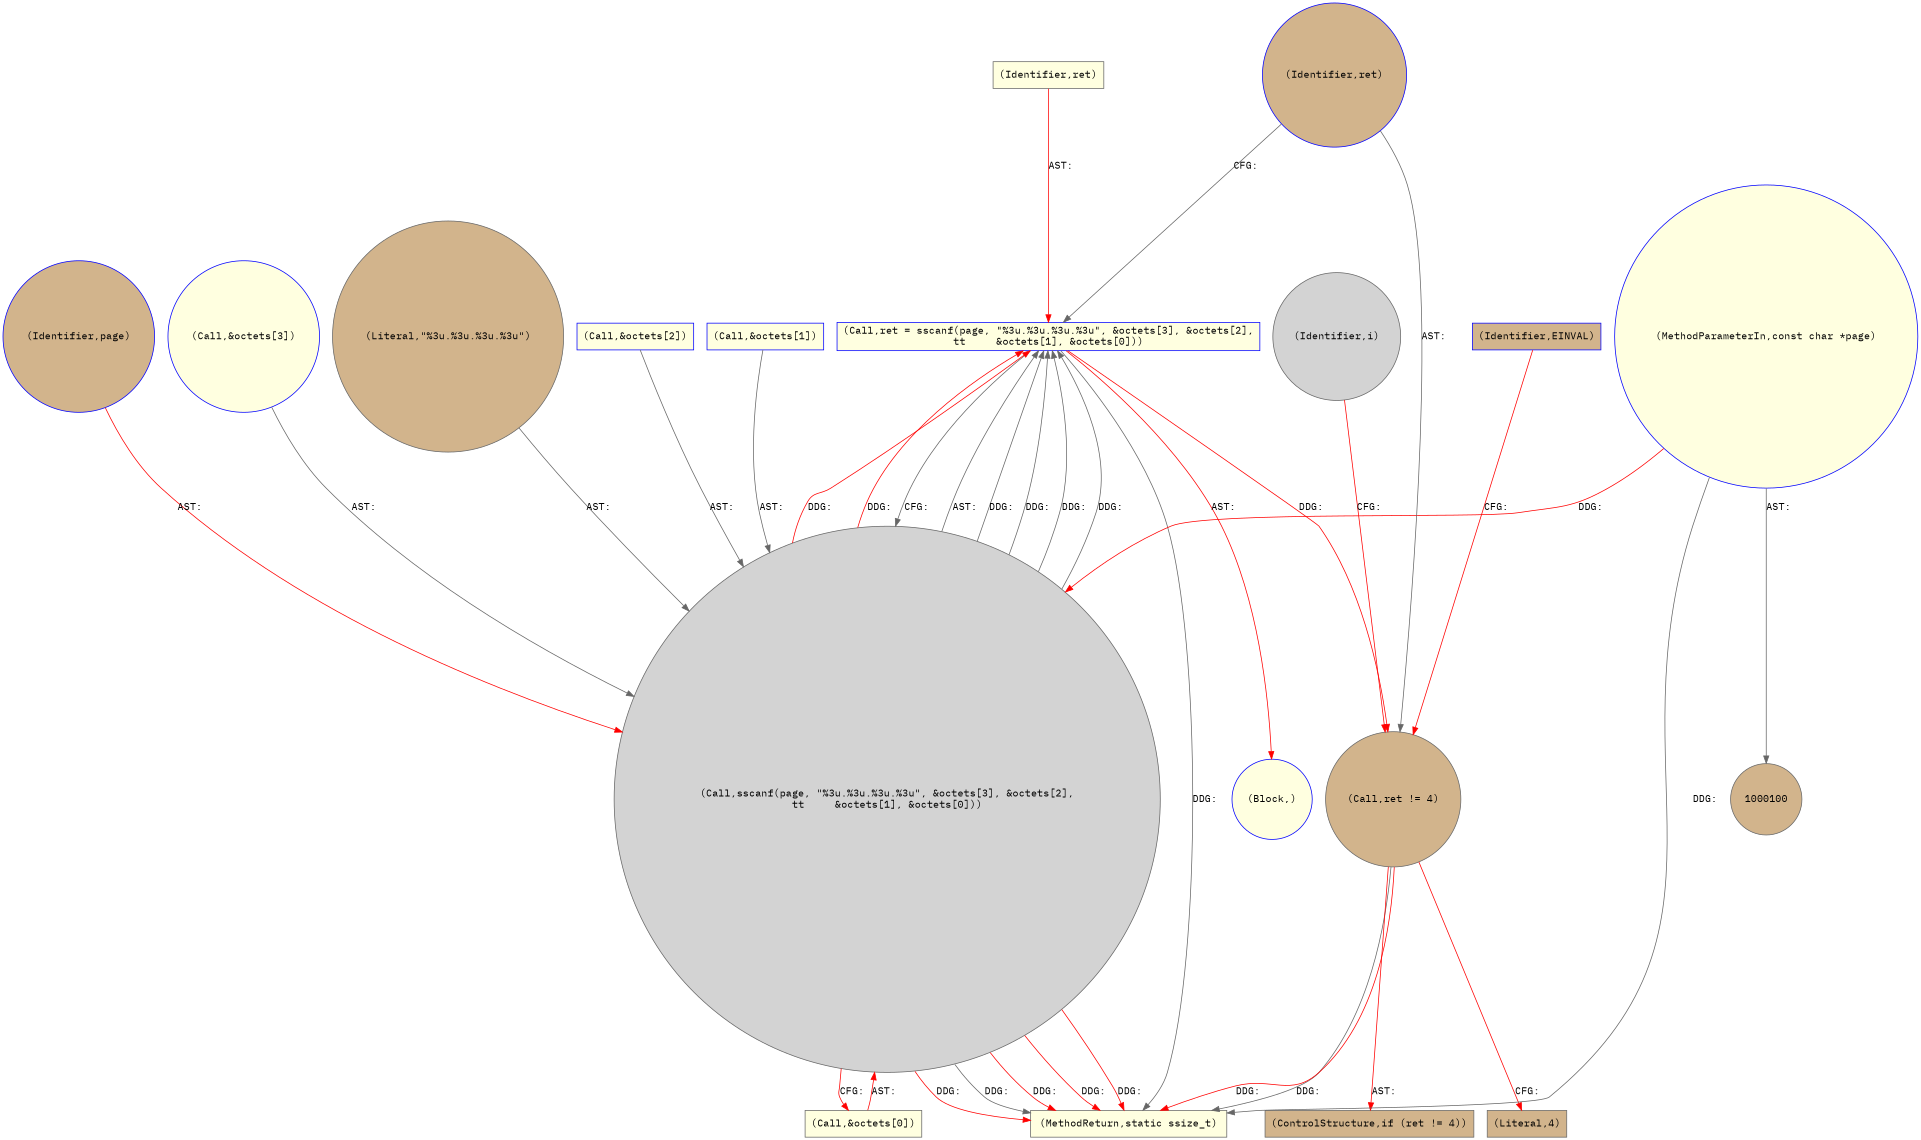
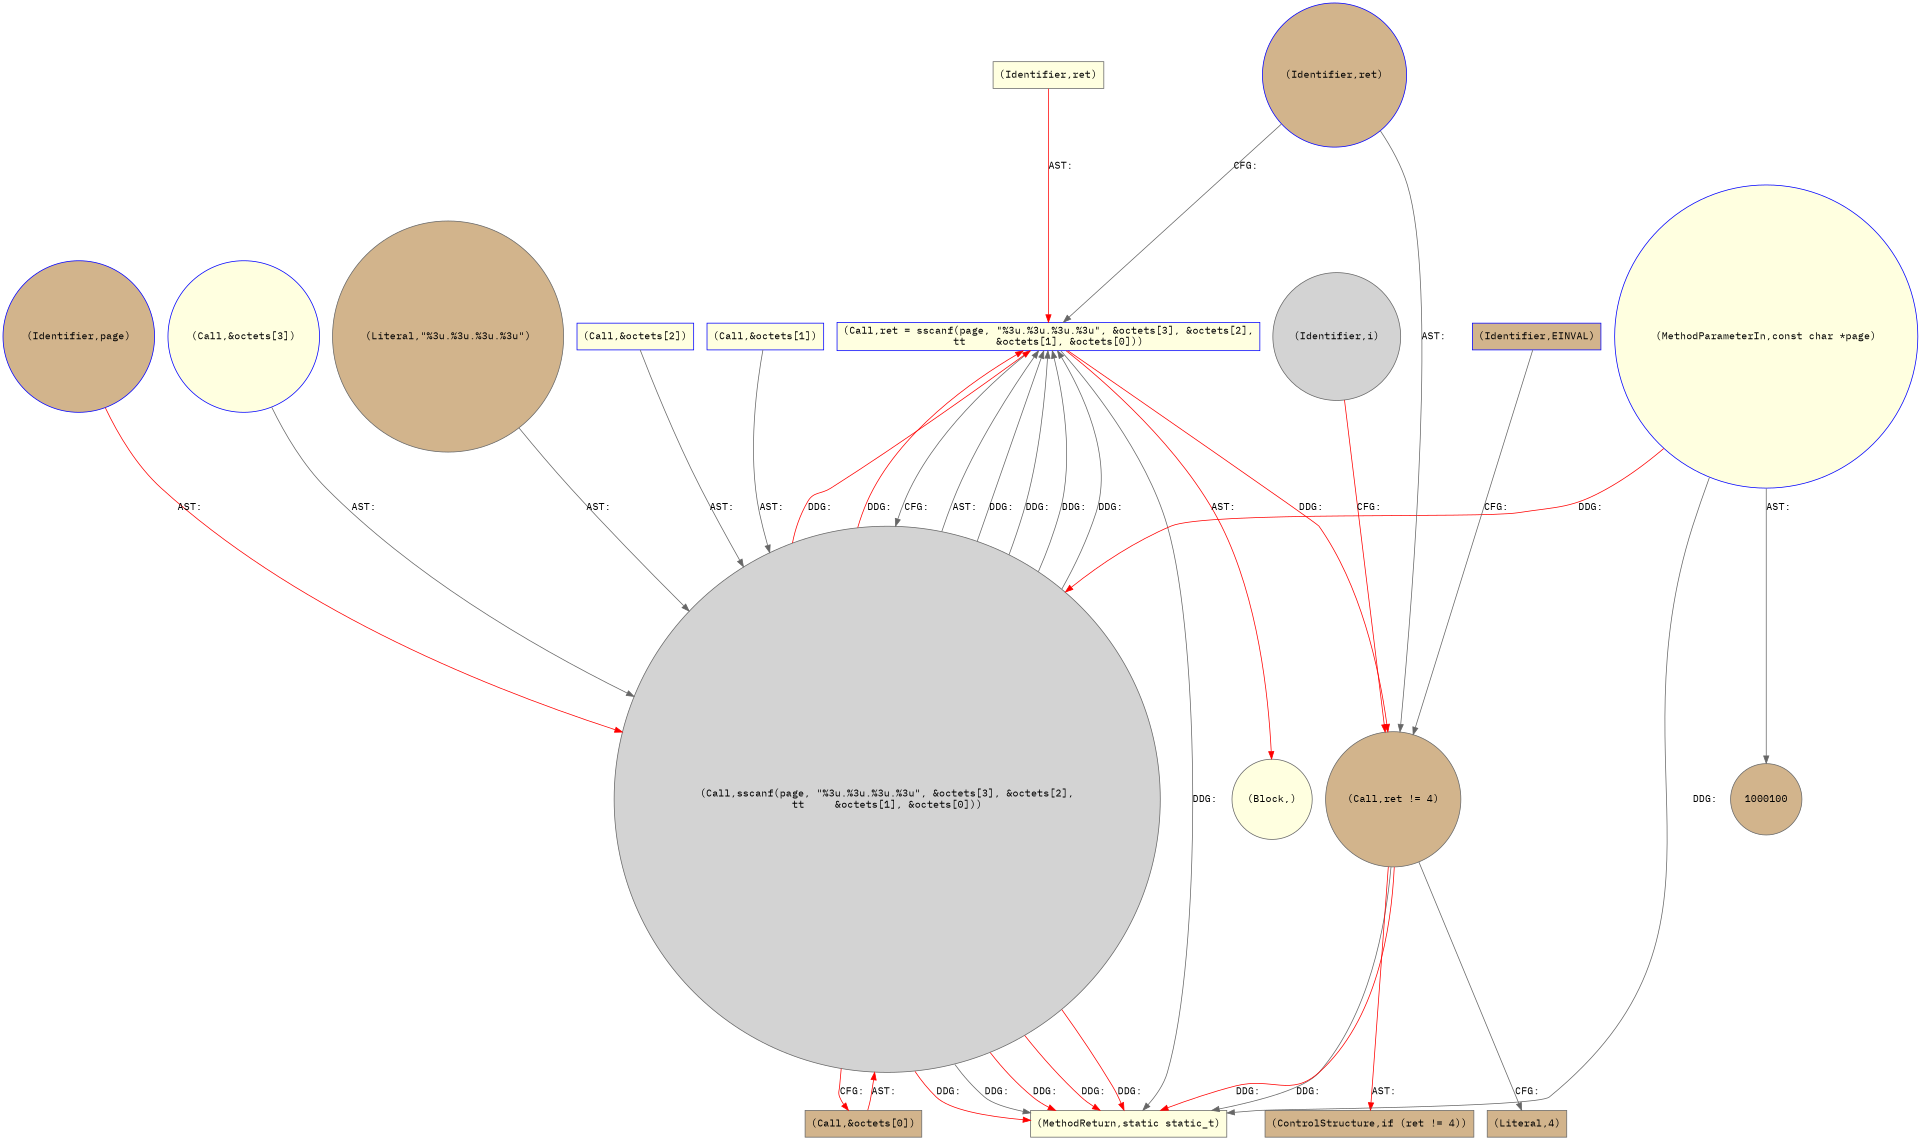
(1474, 539) -> (1474, 539)
(1272, 799) -> (1272, 799)
(1469, 983) -> (1469, 983)
(863, 1124) -> (863, 1124)
(1129, 1124) -> (1129, 1124)
